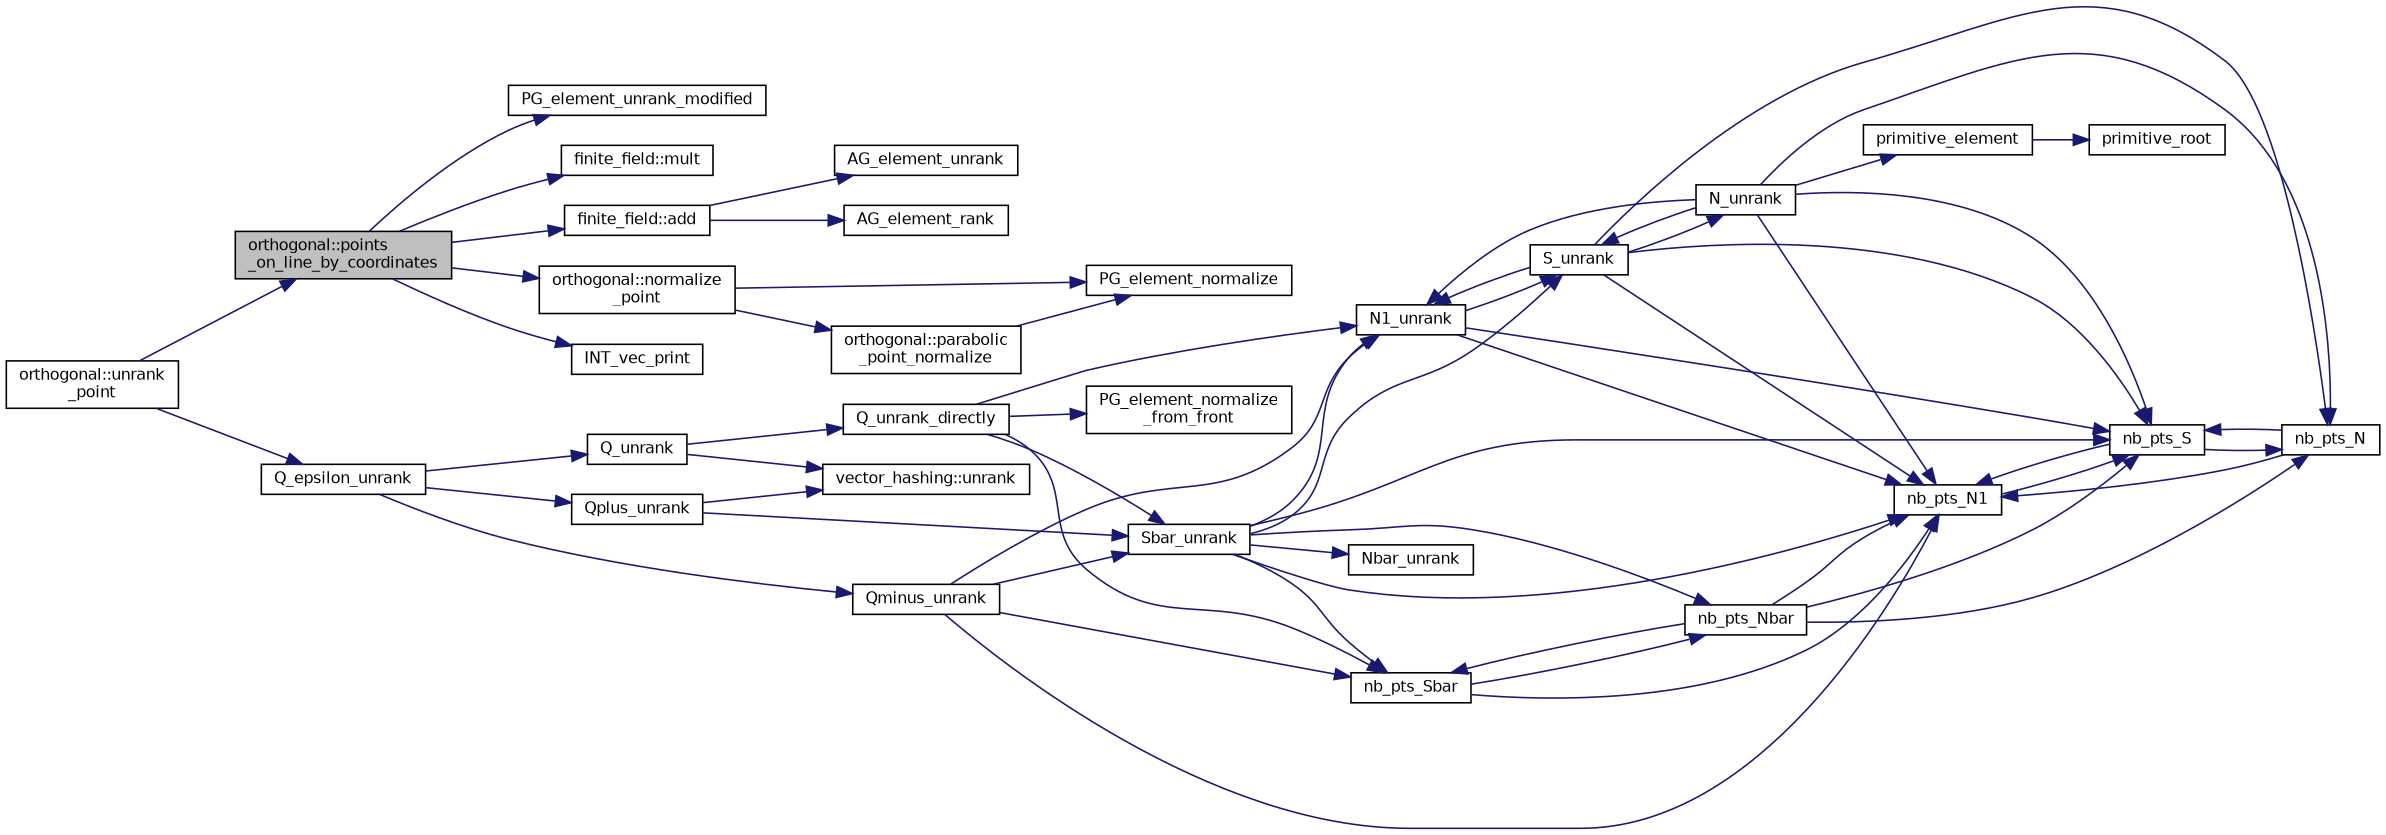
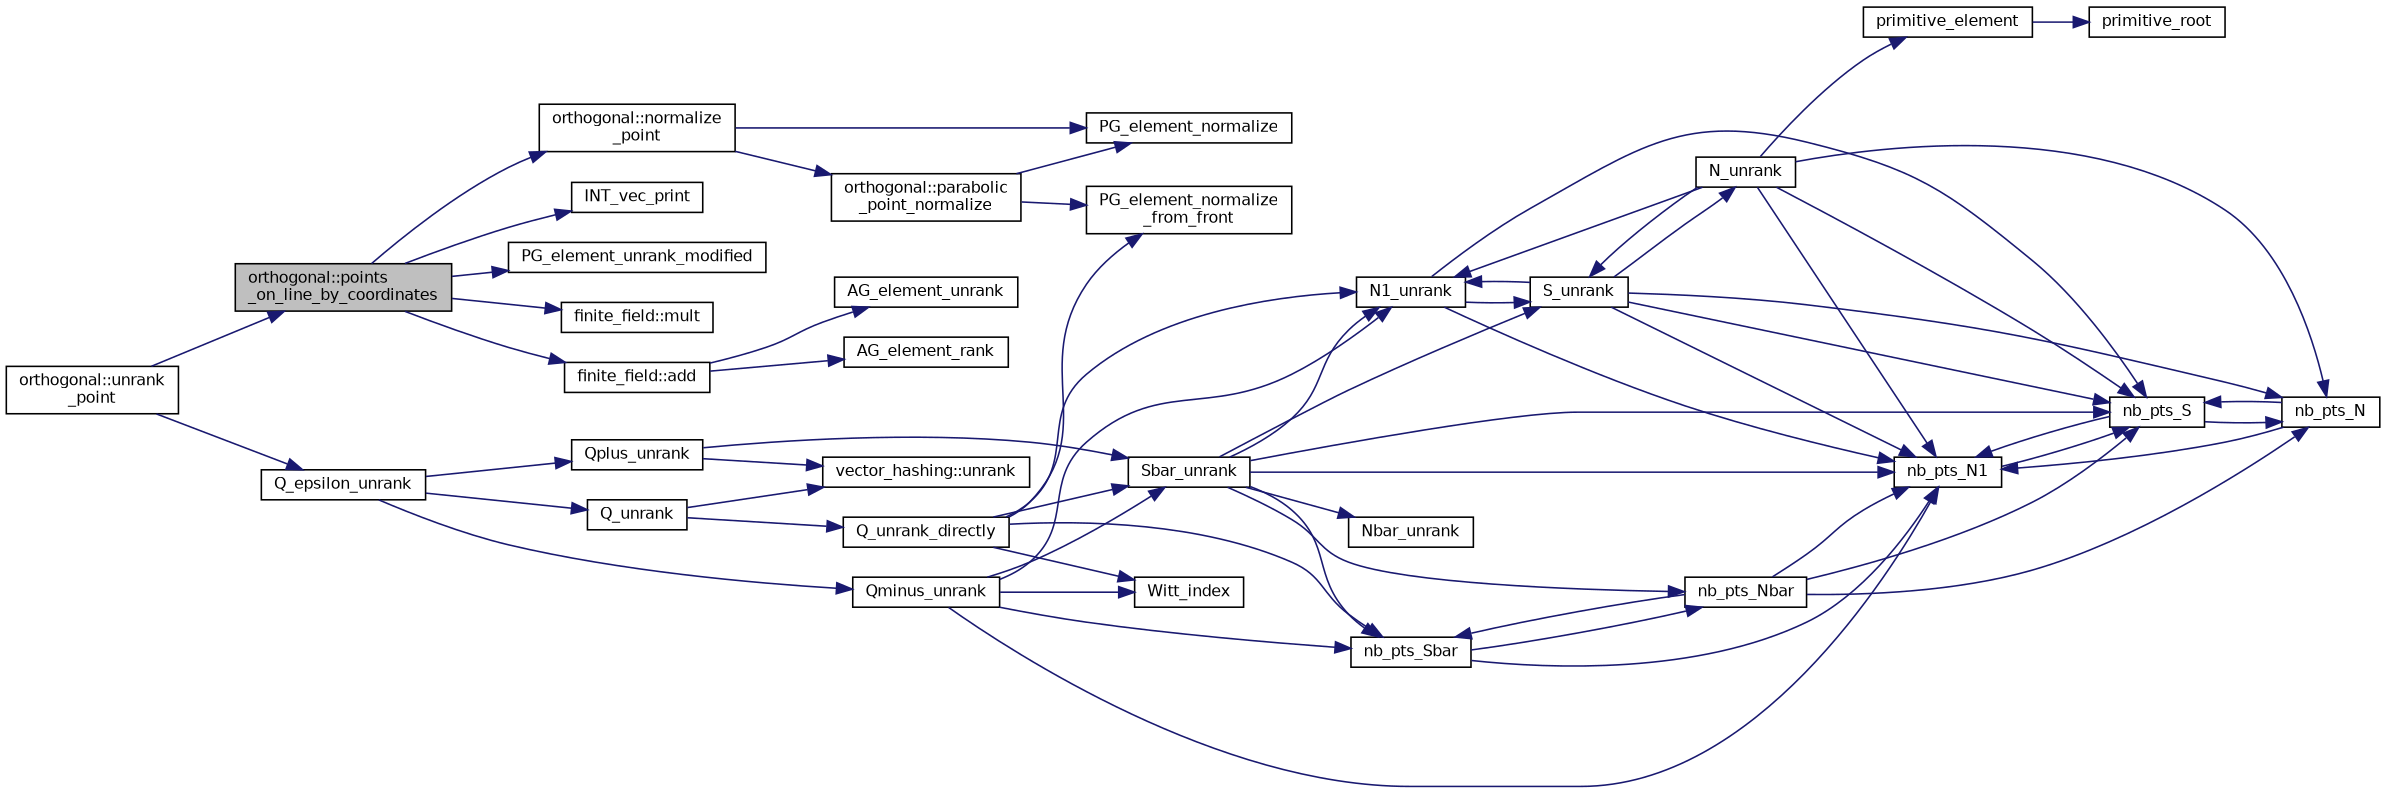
none -> (1046, 203)
none -> (1189, 592)
